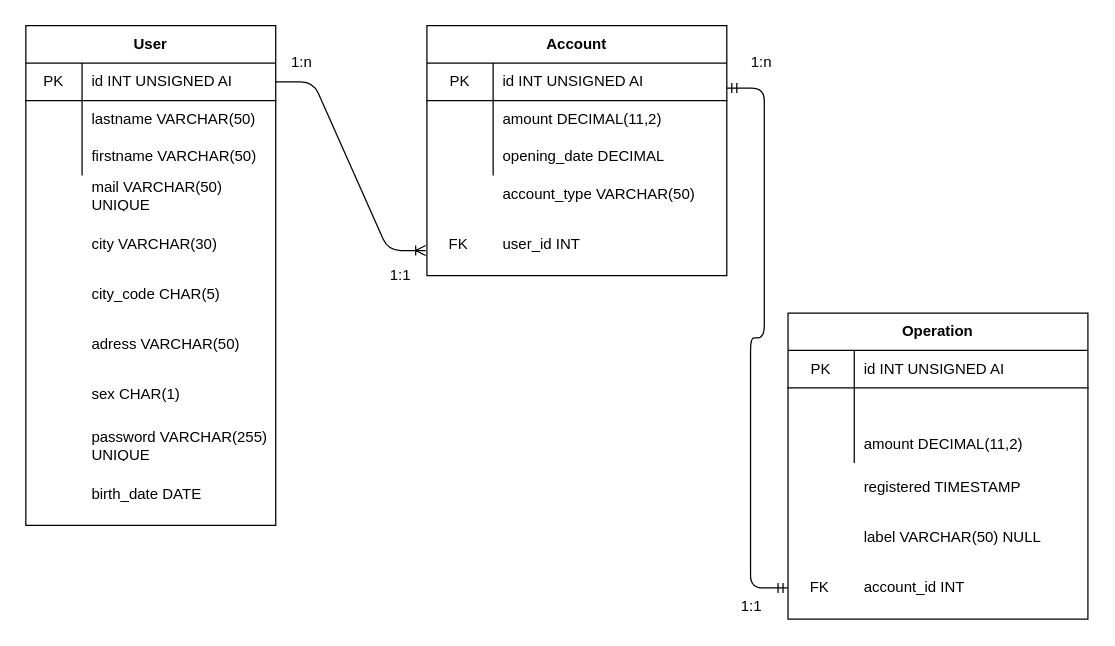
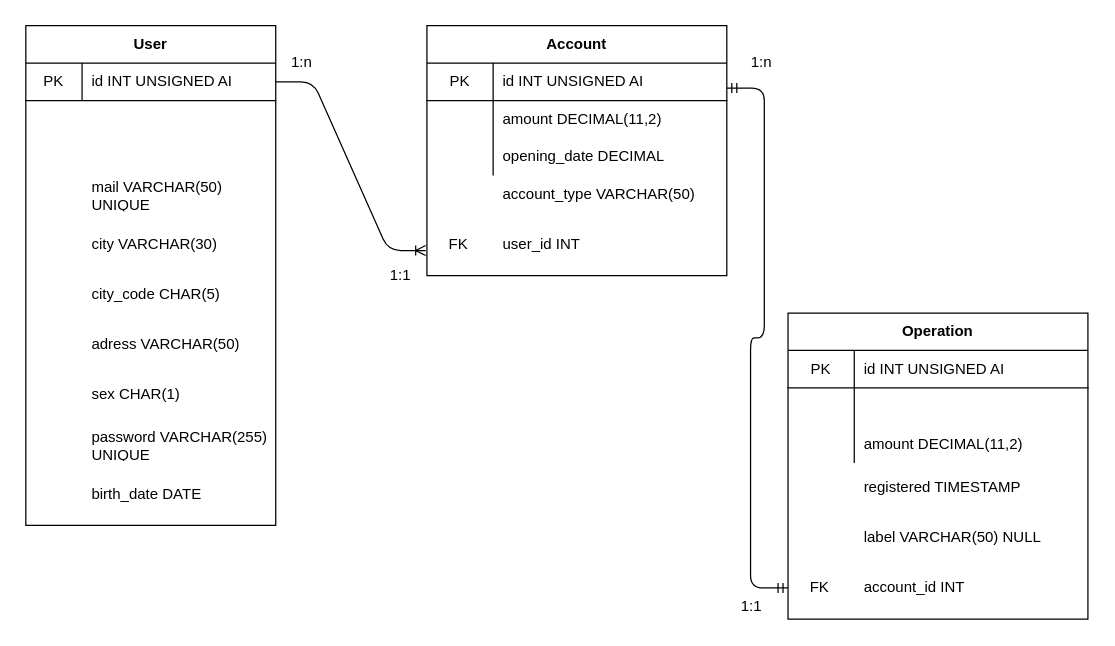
(179, 119) -> none
(179, 157) -> none
